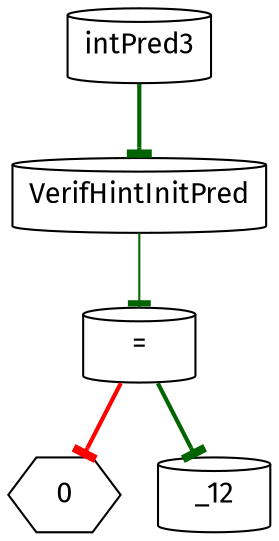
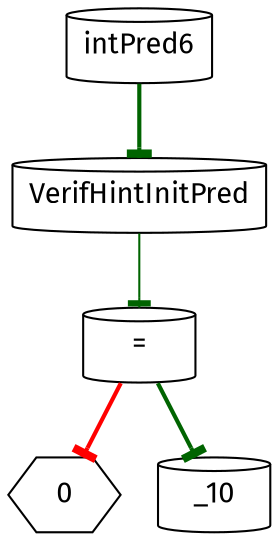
(139, 46) -> (139, 46)
(214, 495) -> (214, 495)
